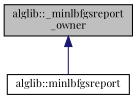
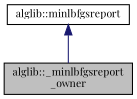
(68, 61) -> (68, 49)
